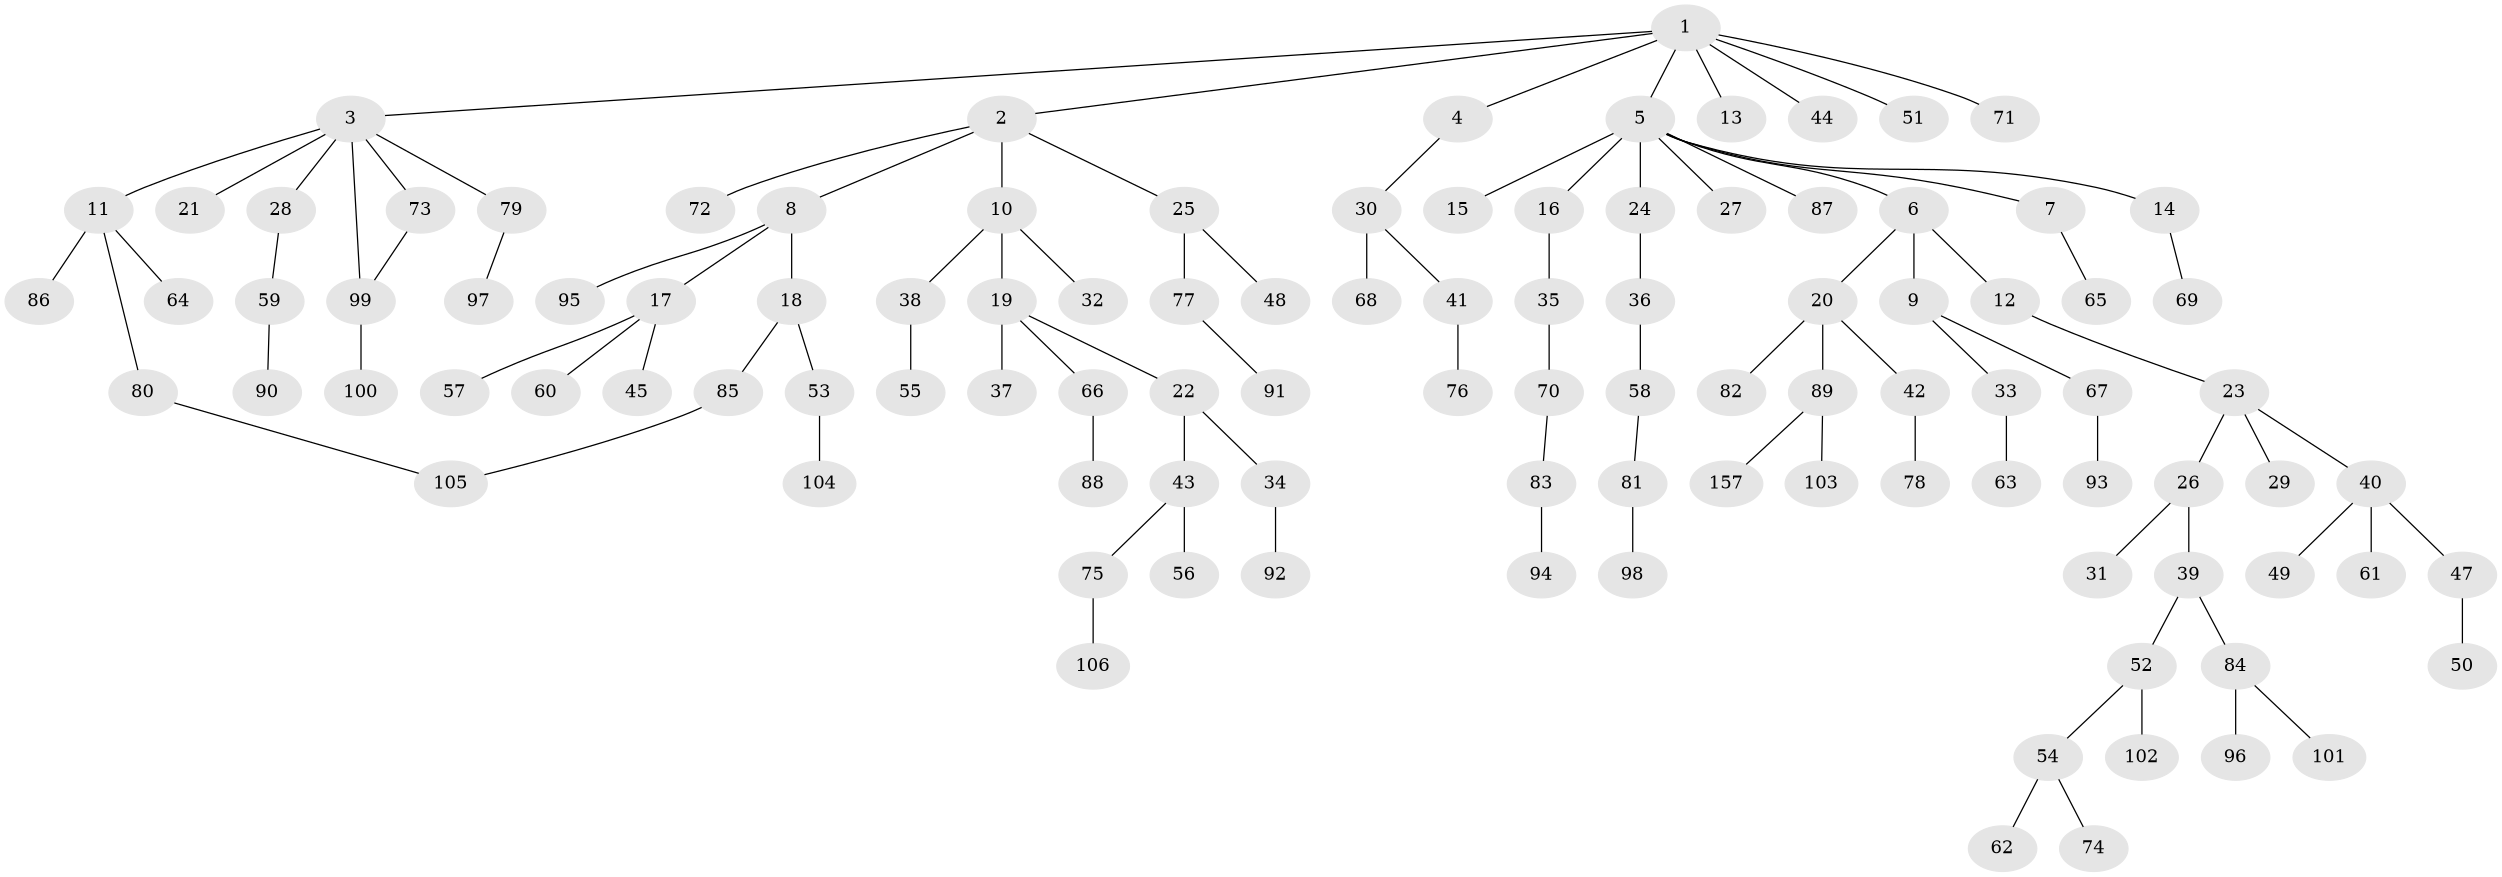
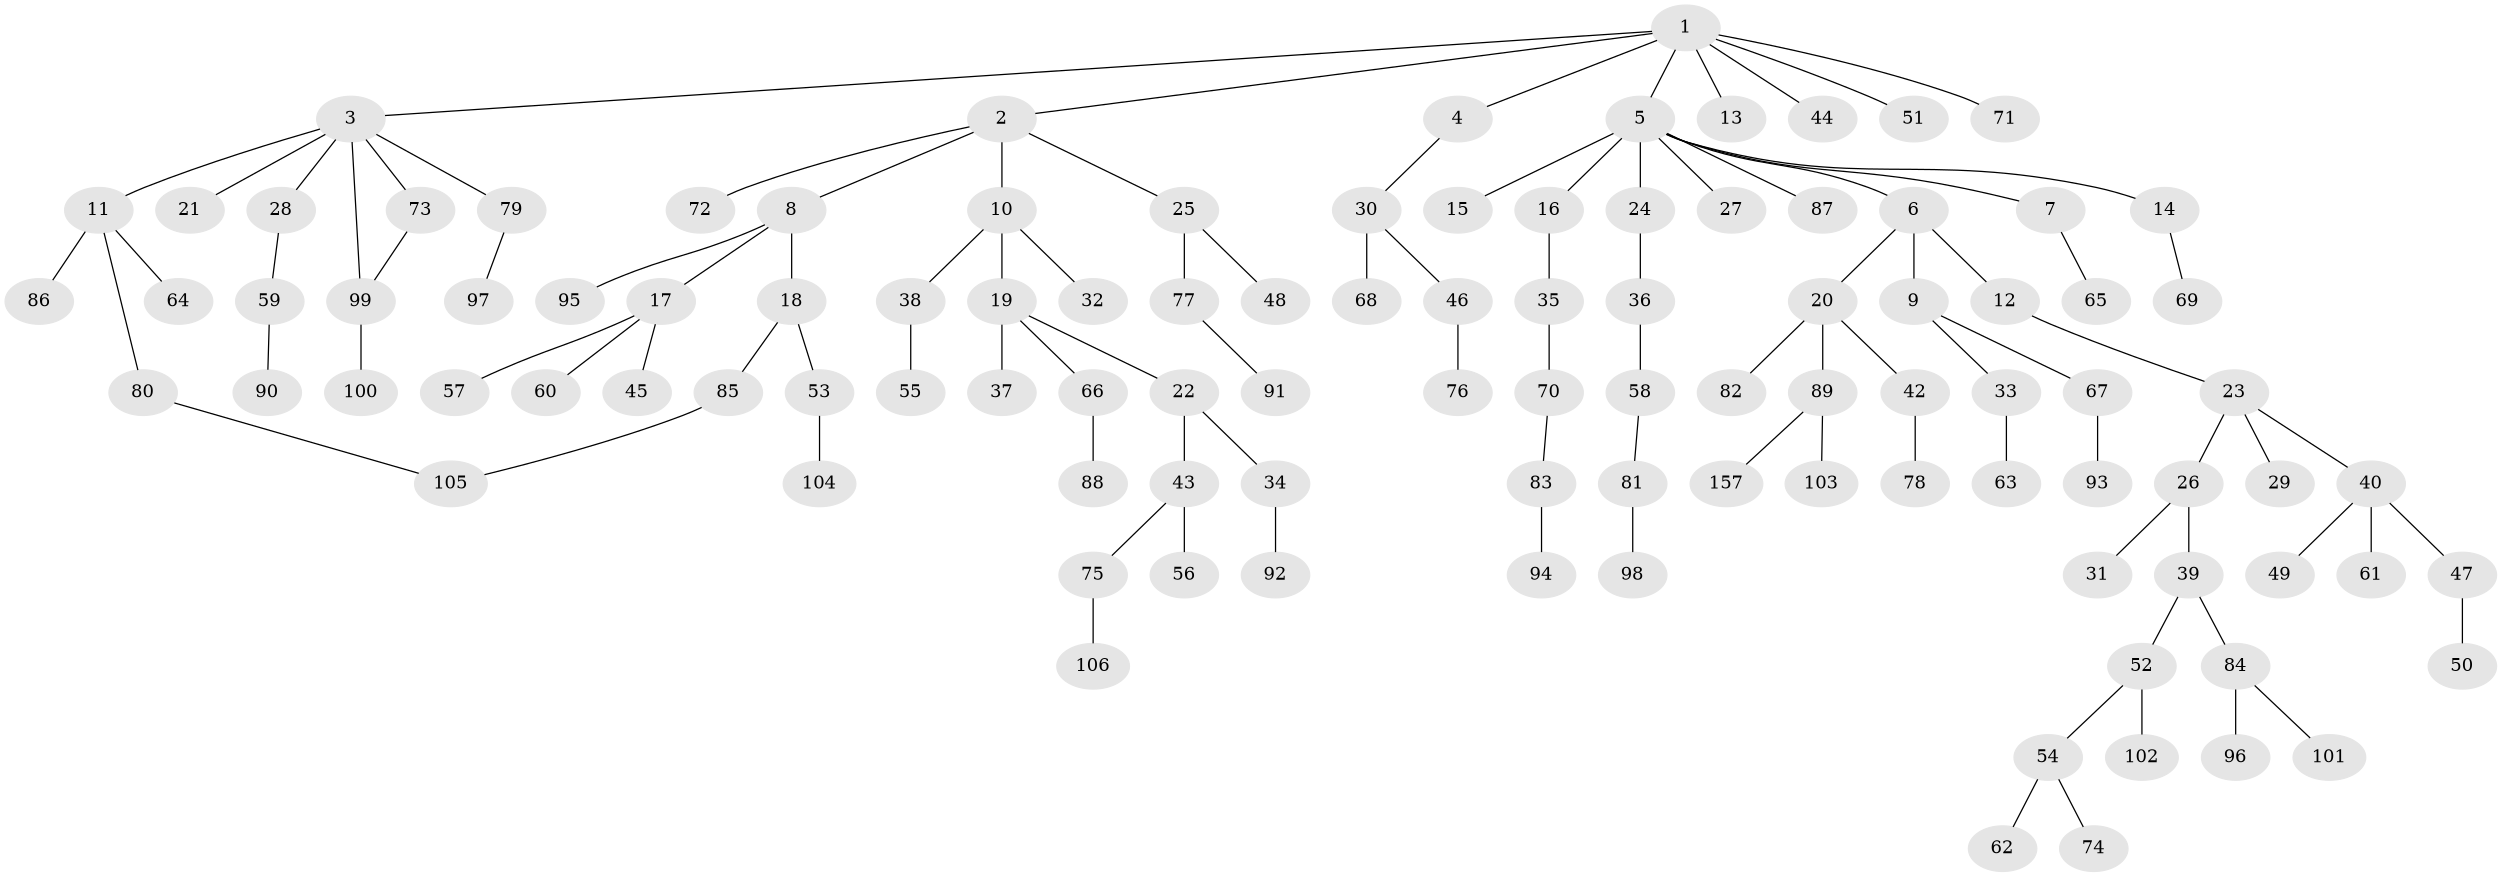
(1458, 301) -> (1458, 301)
